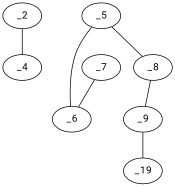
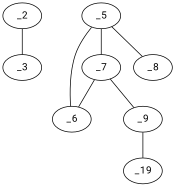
none -> (101, 42)
(22, 67) -> (22, 67)
(148, 93) -> (122, 93)
